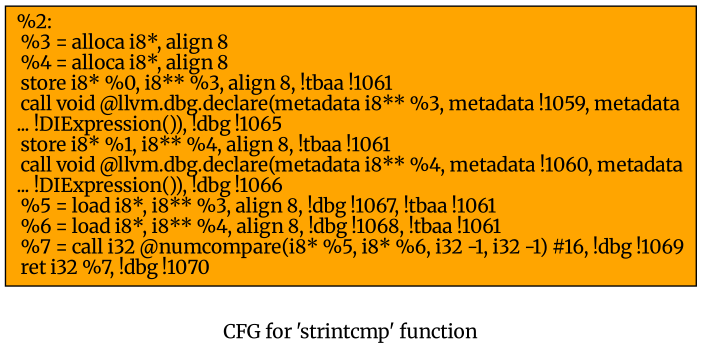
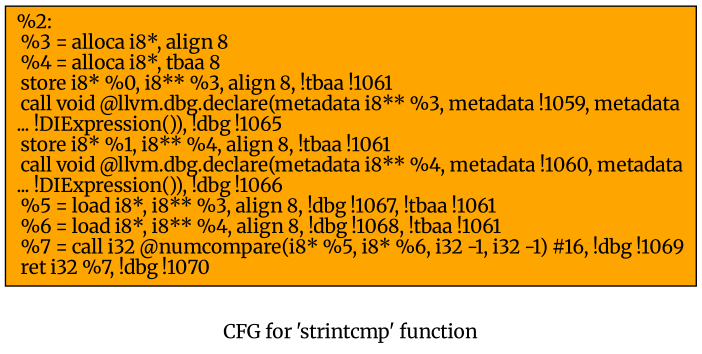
(123, 63) -> (119, 63)
